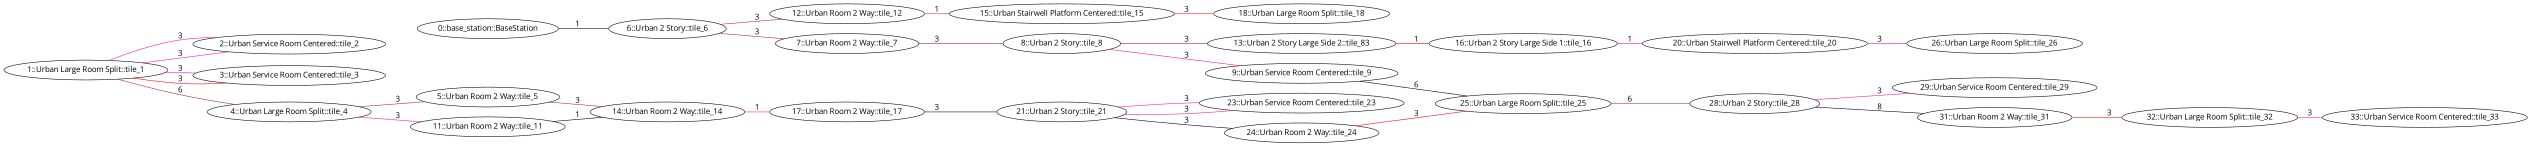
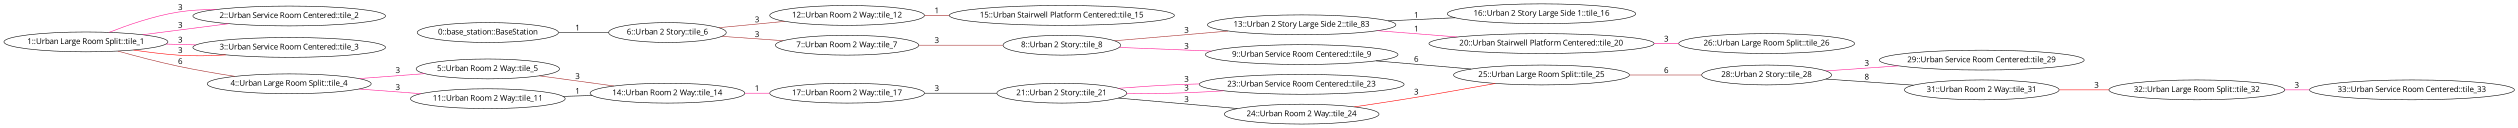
(1302, 14) -> none
(1412, 44) -> (1422, 19)
(1630, 44) -> (1417, 34)
(392, 104) -> (392, 76)
